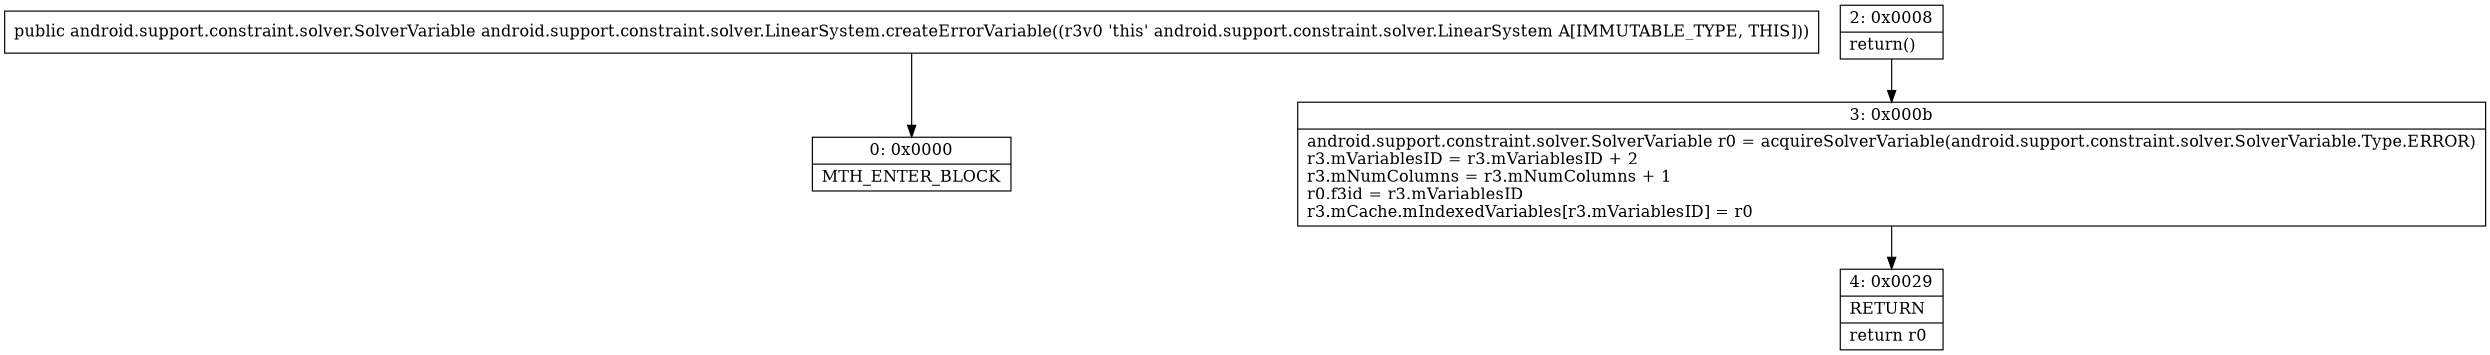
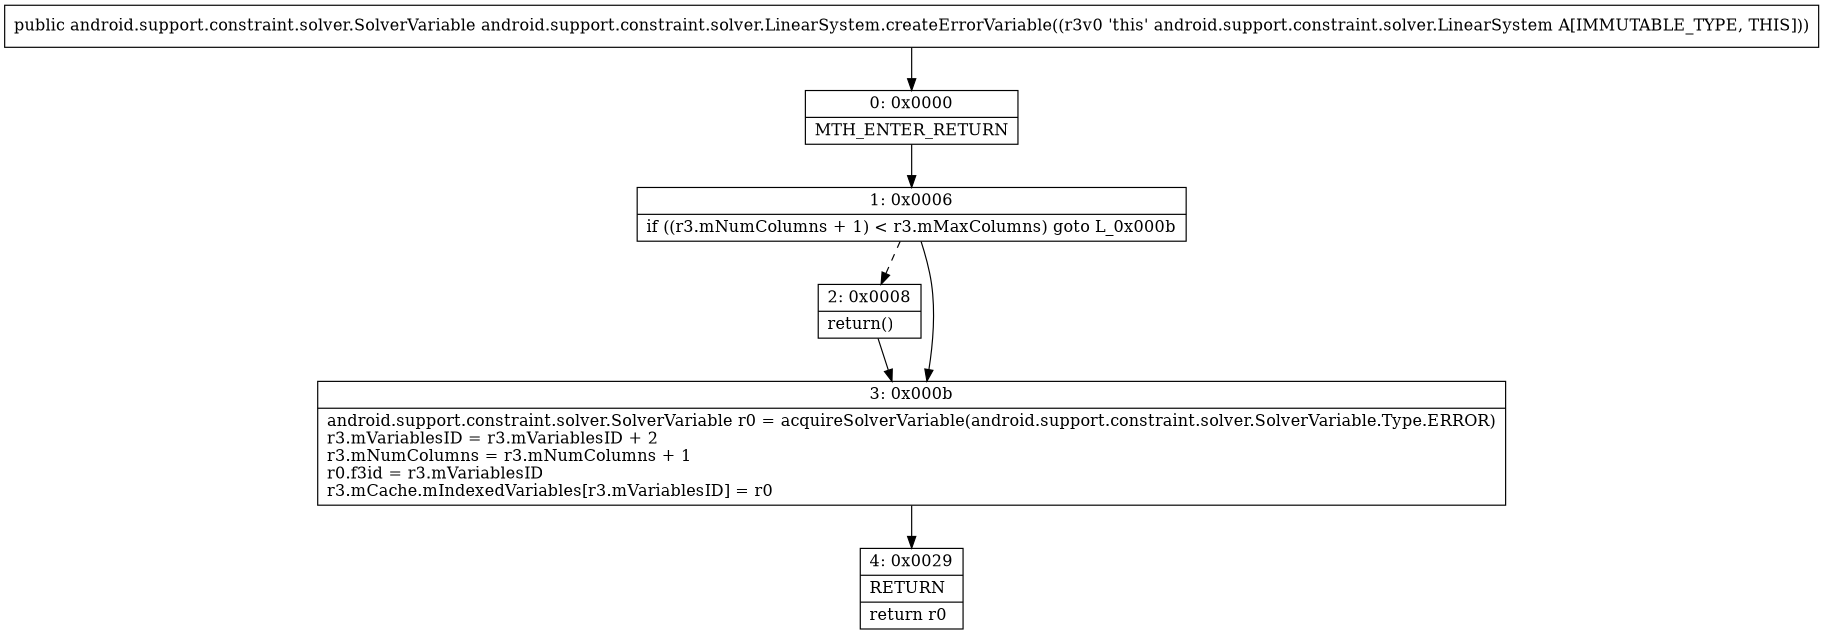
(912, 177) -> (912, 130)
none -> (912, 214)
